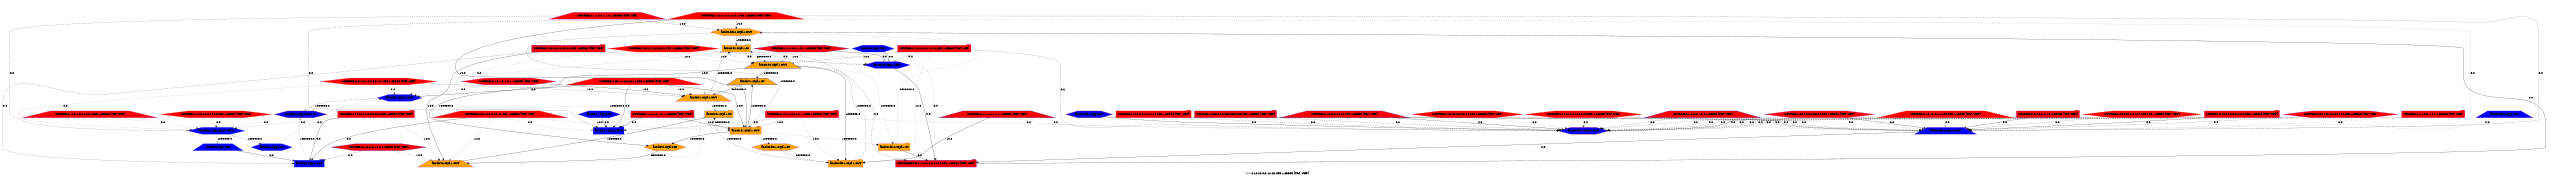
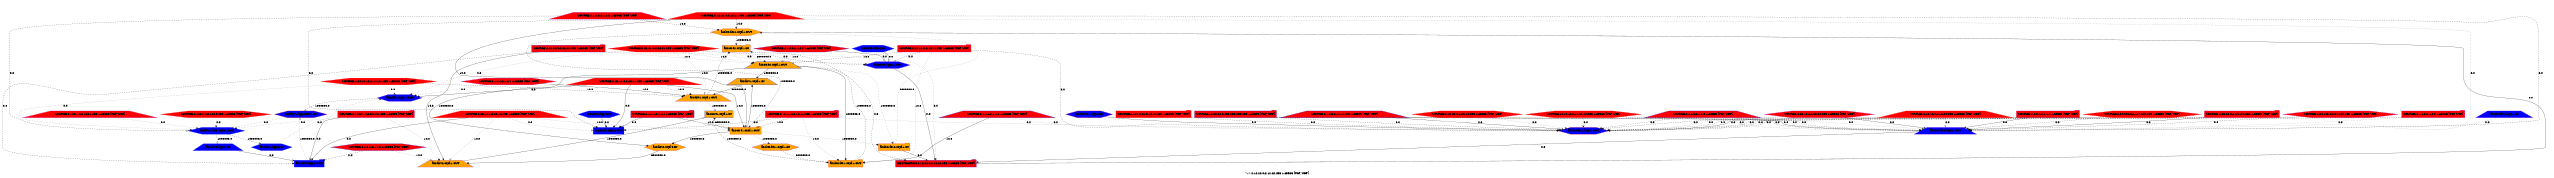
(567, 107) -> none
